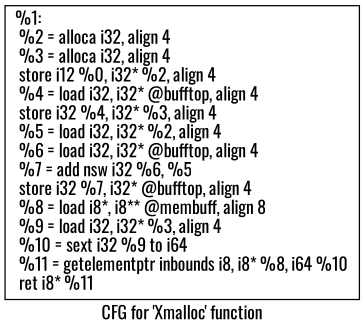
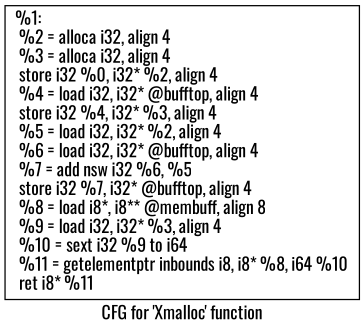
(116, 76) -> (117, 76)
